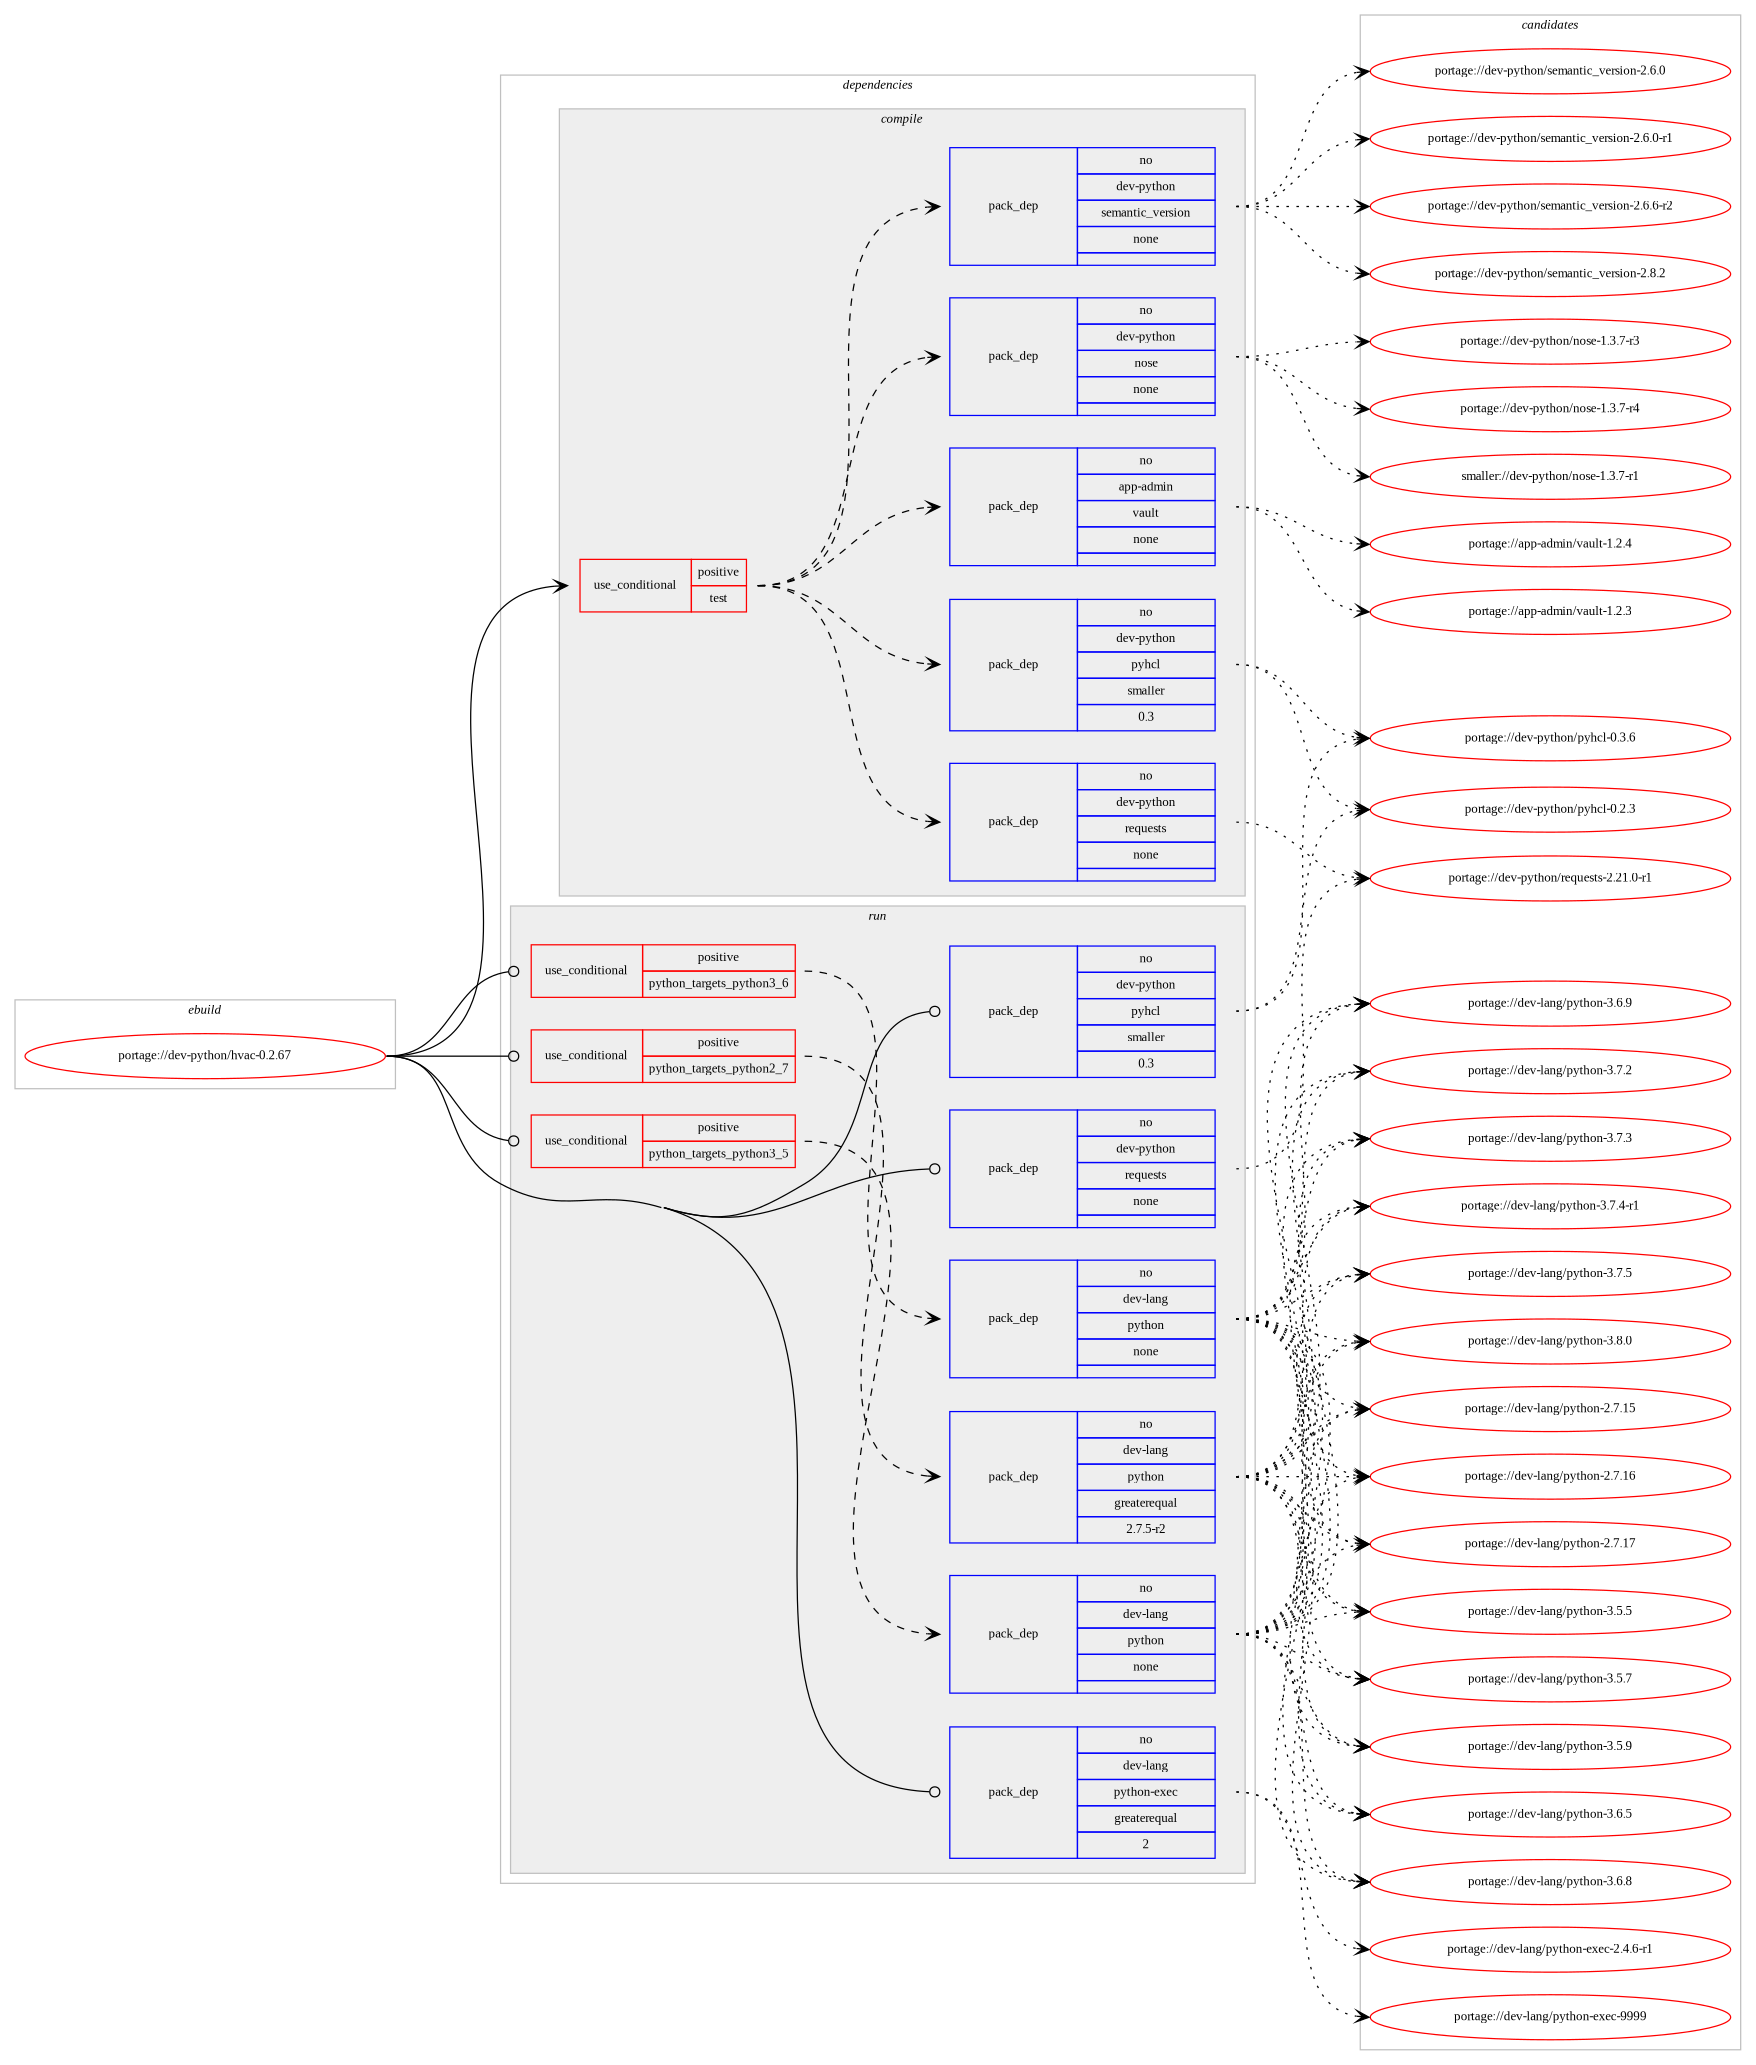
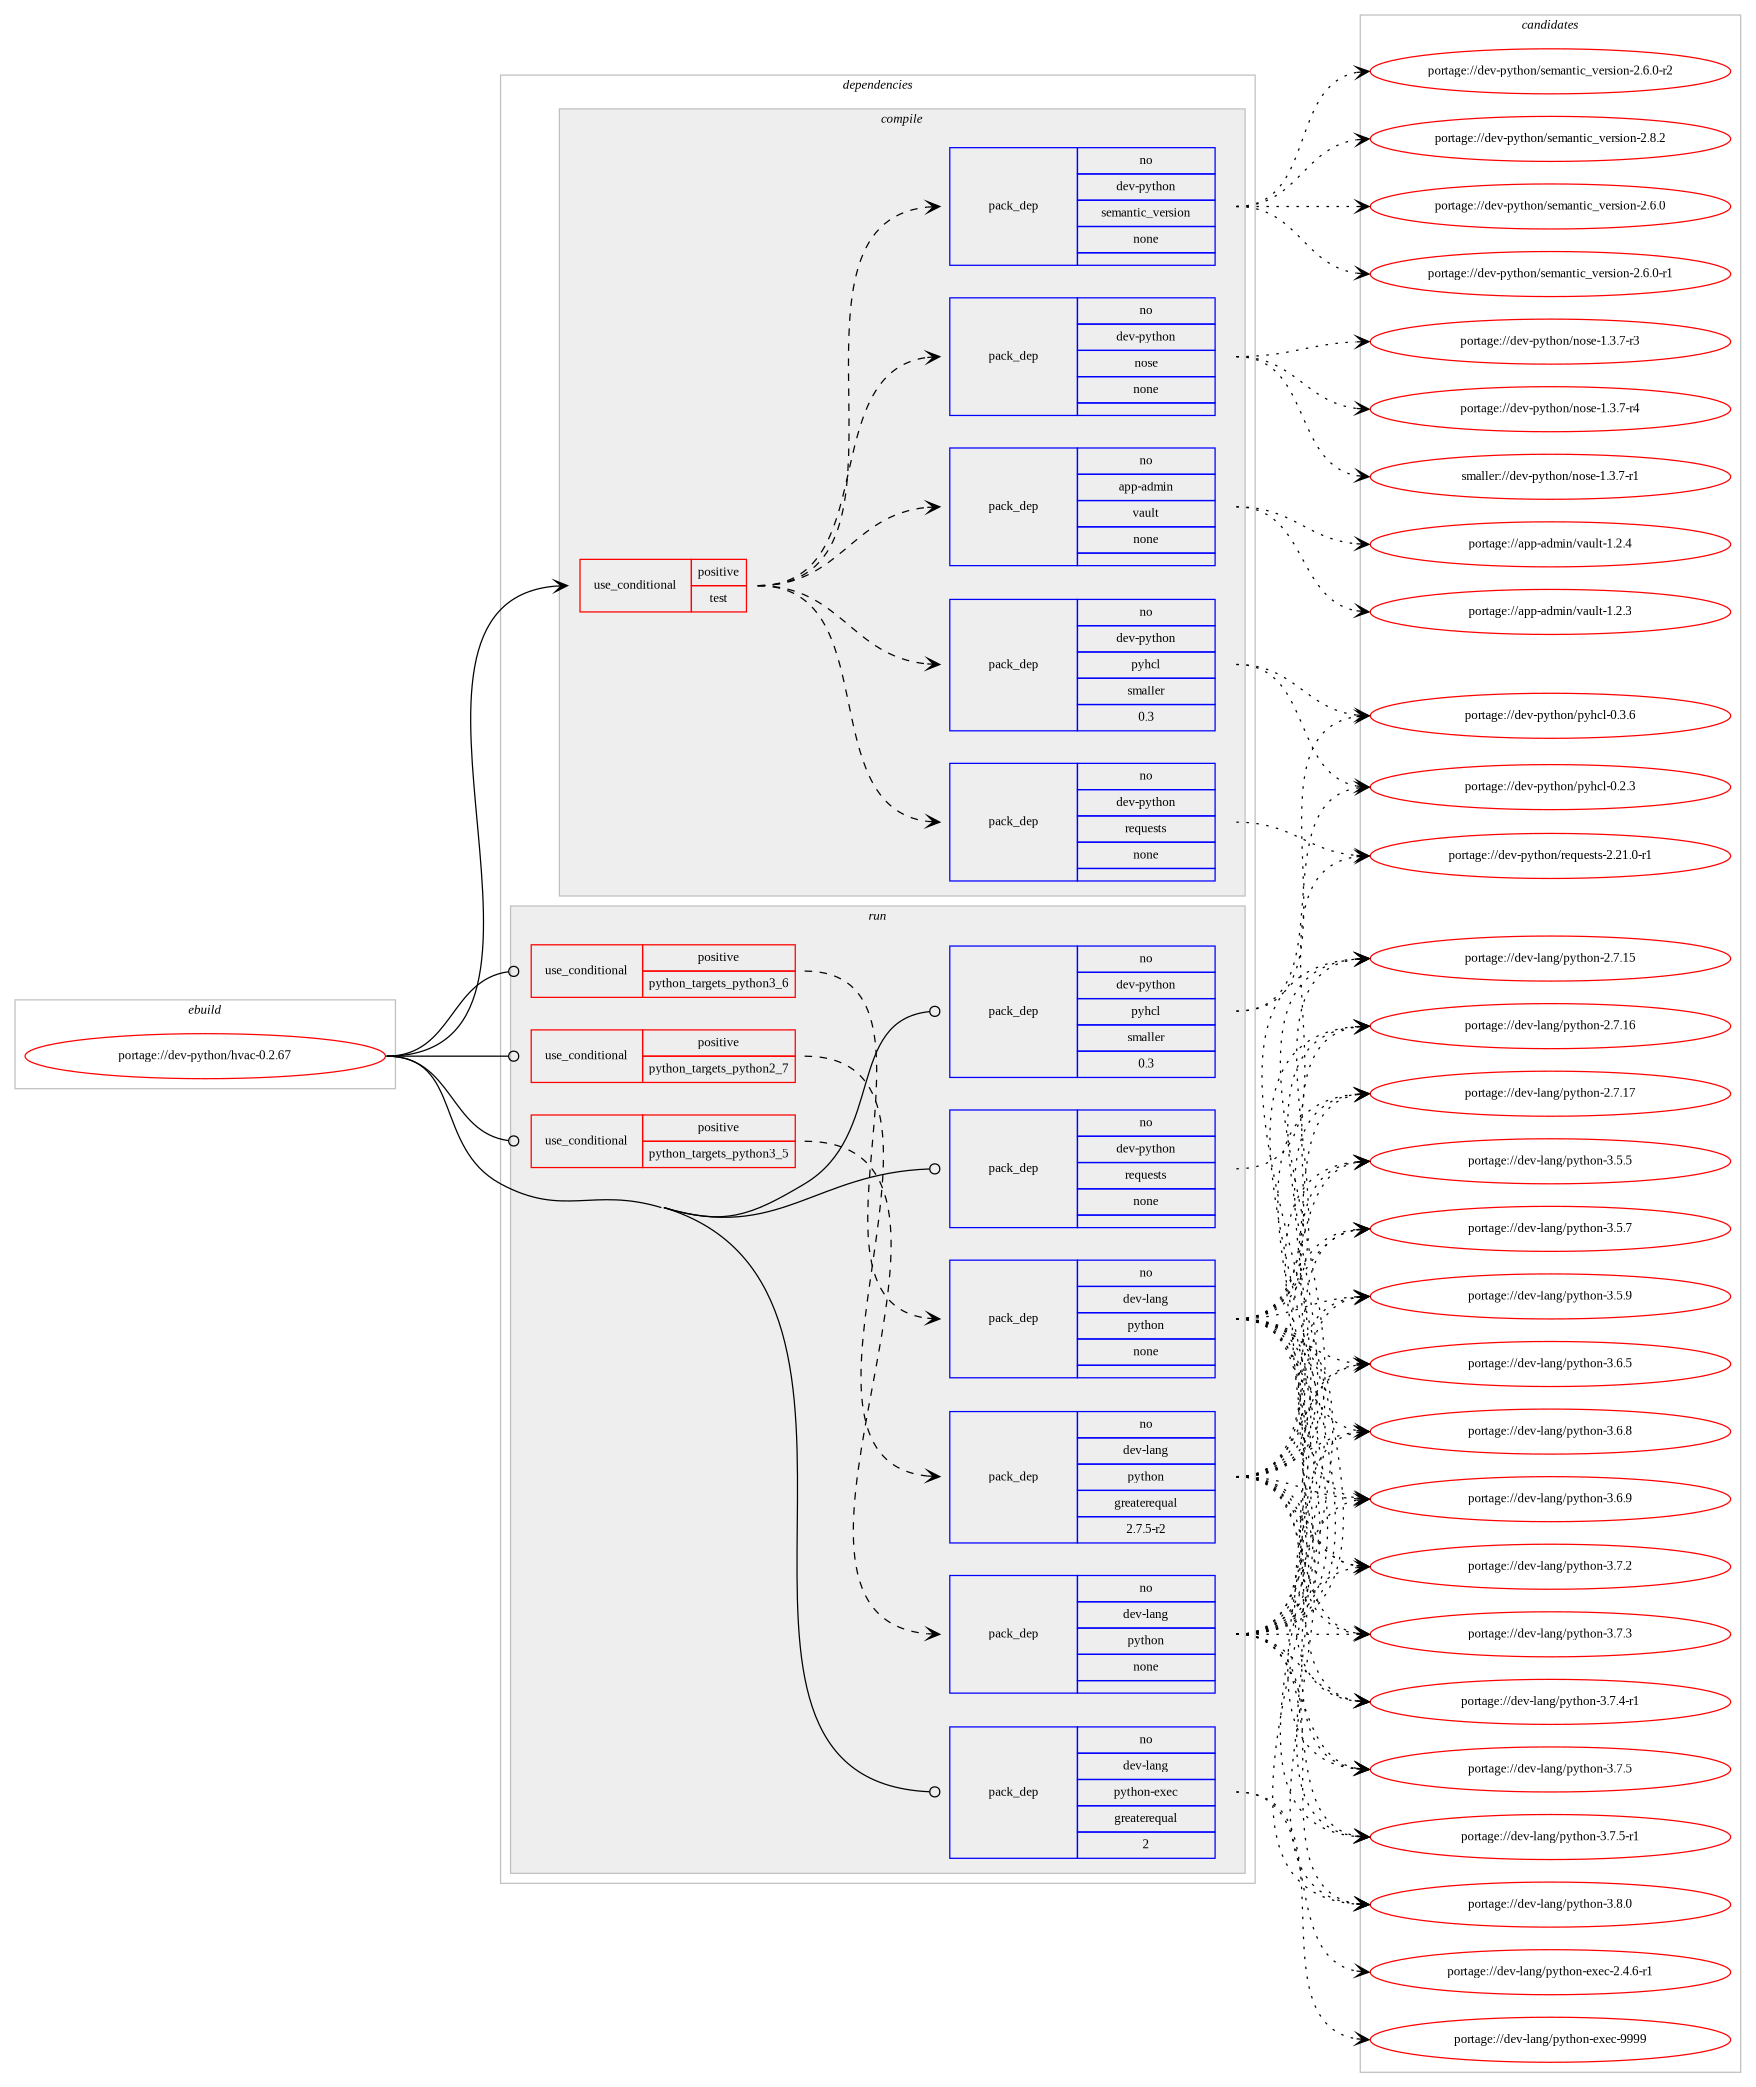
(1550, 206) -> (1550, 71)
none -> (1550, 1837)
